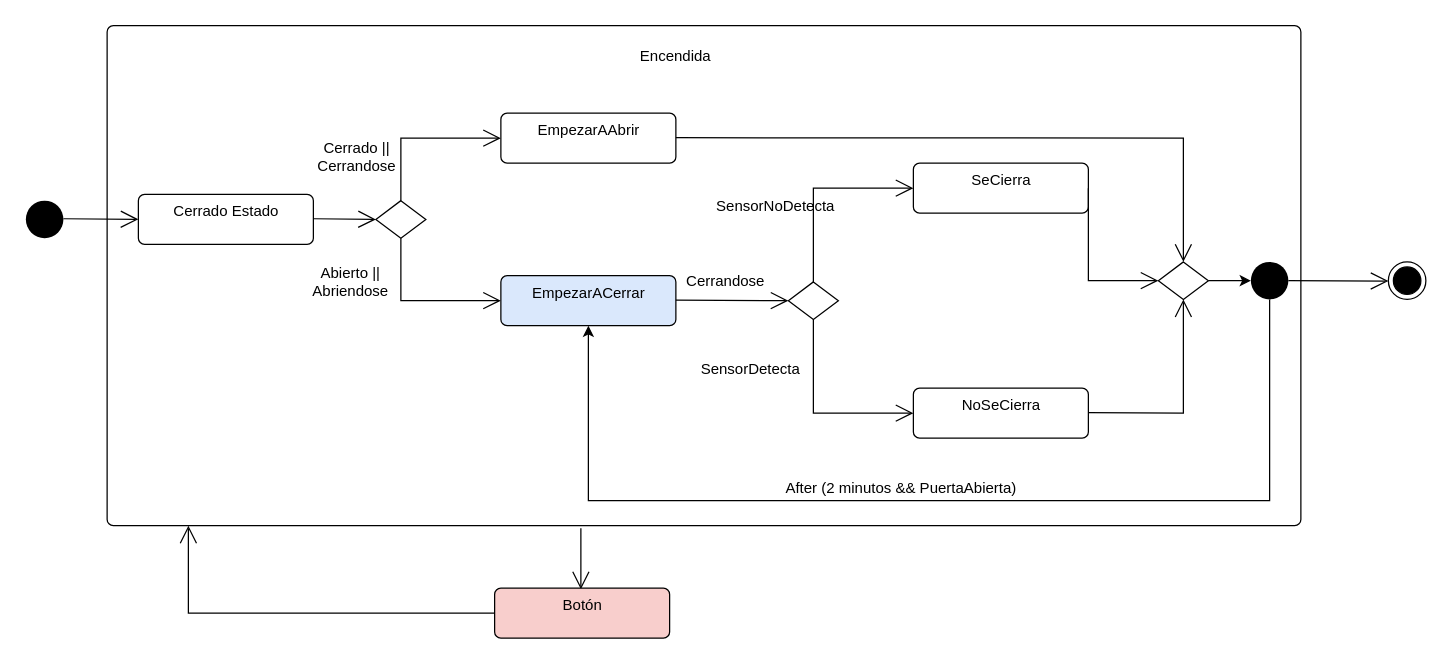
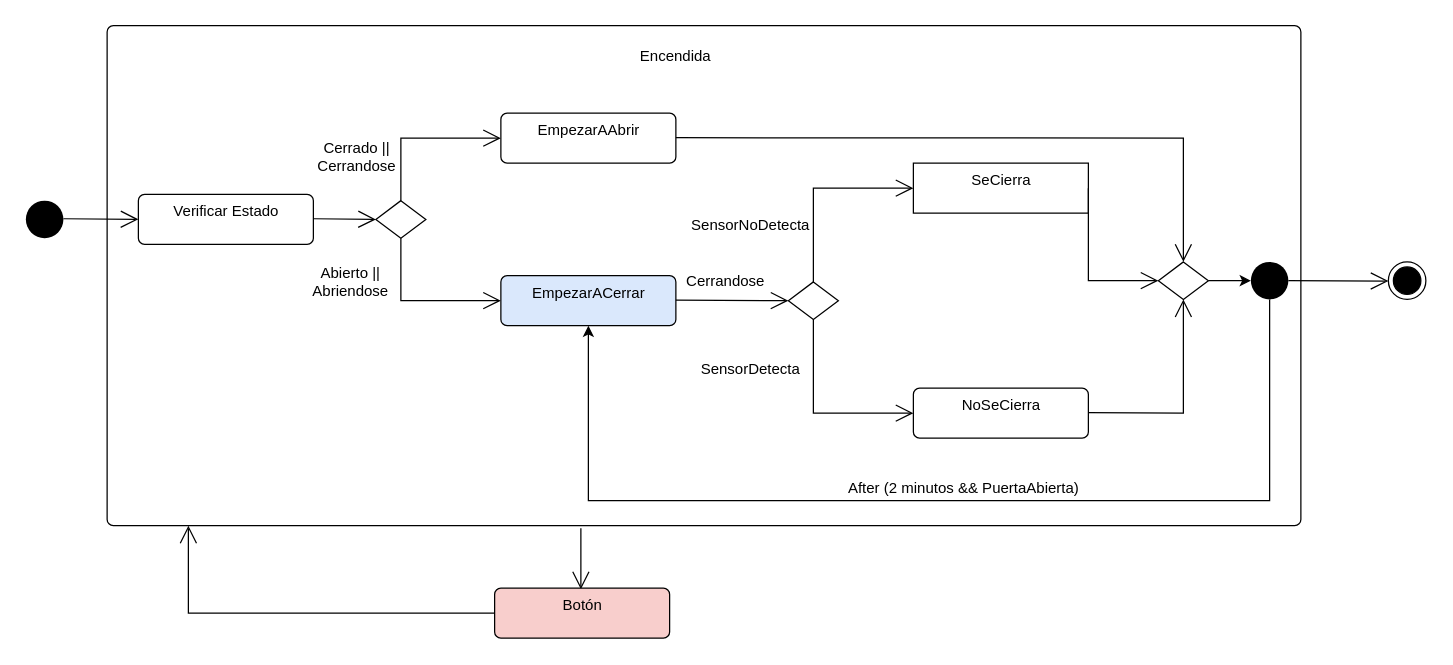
(1001, 188) -> (1001, 188)
(776, 207) -> (751, 226)
(226, 212) -> (226, 212)
(901, 488) -> (963, 488)
